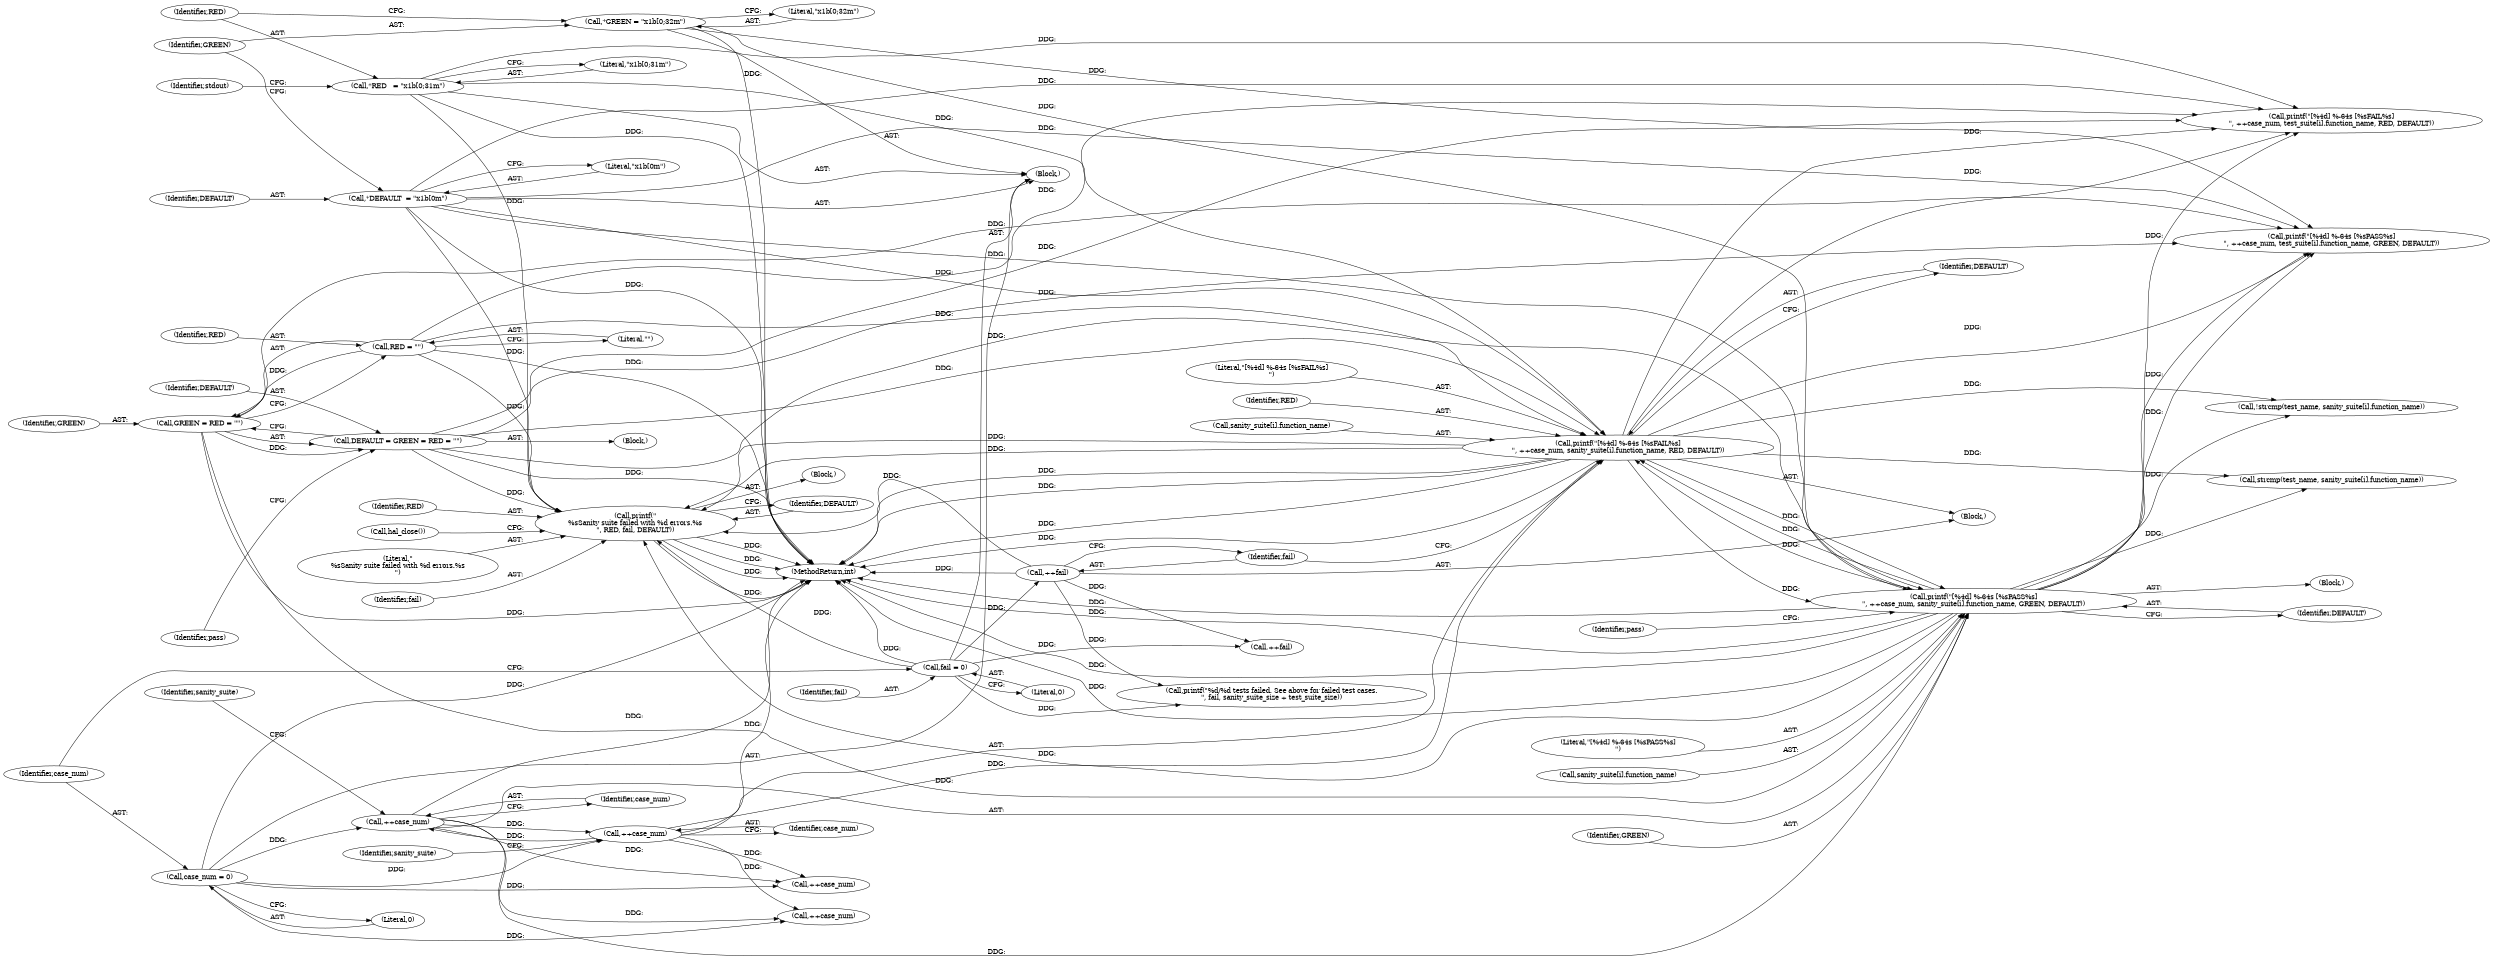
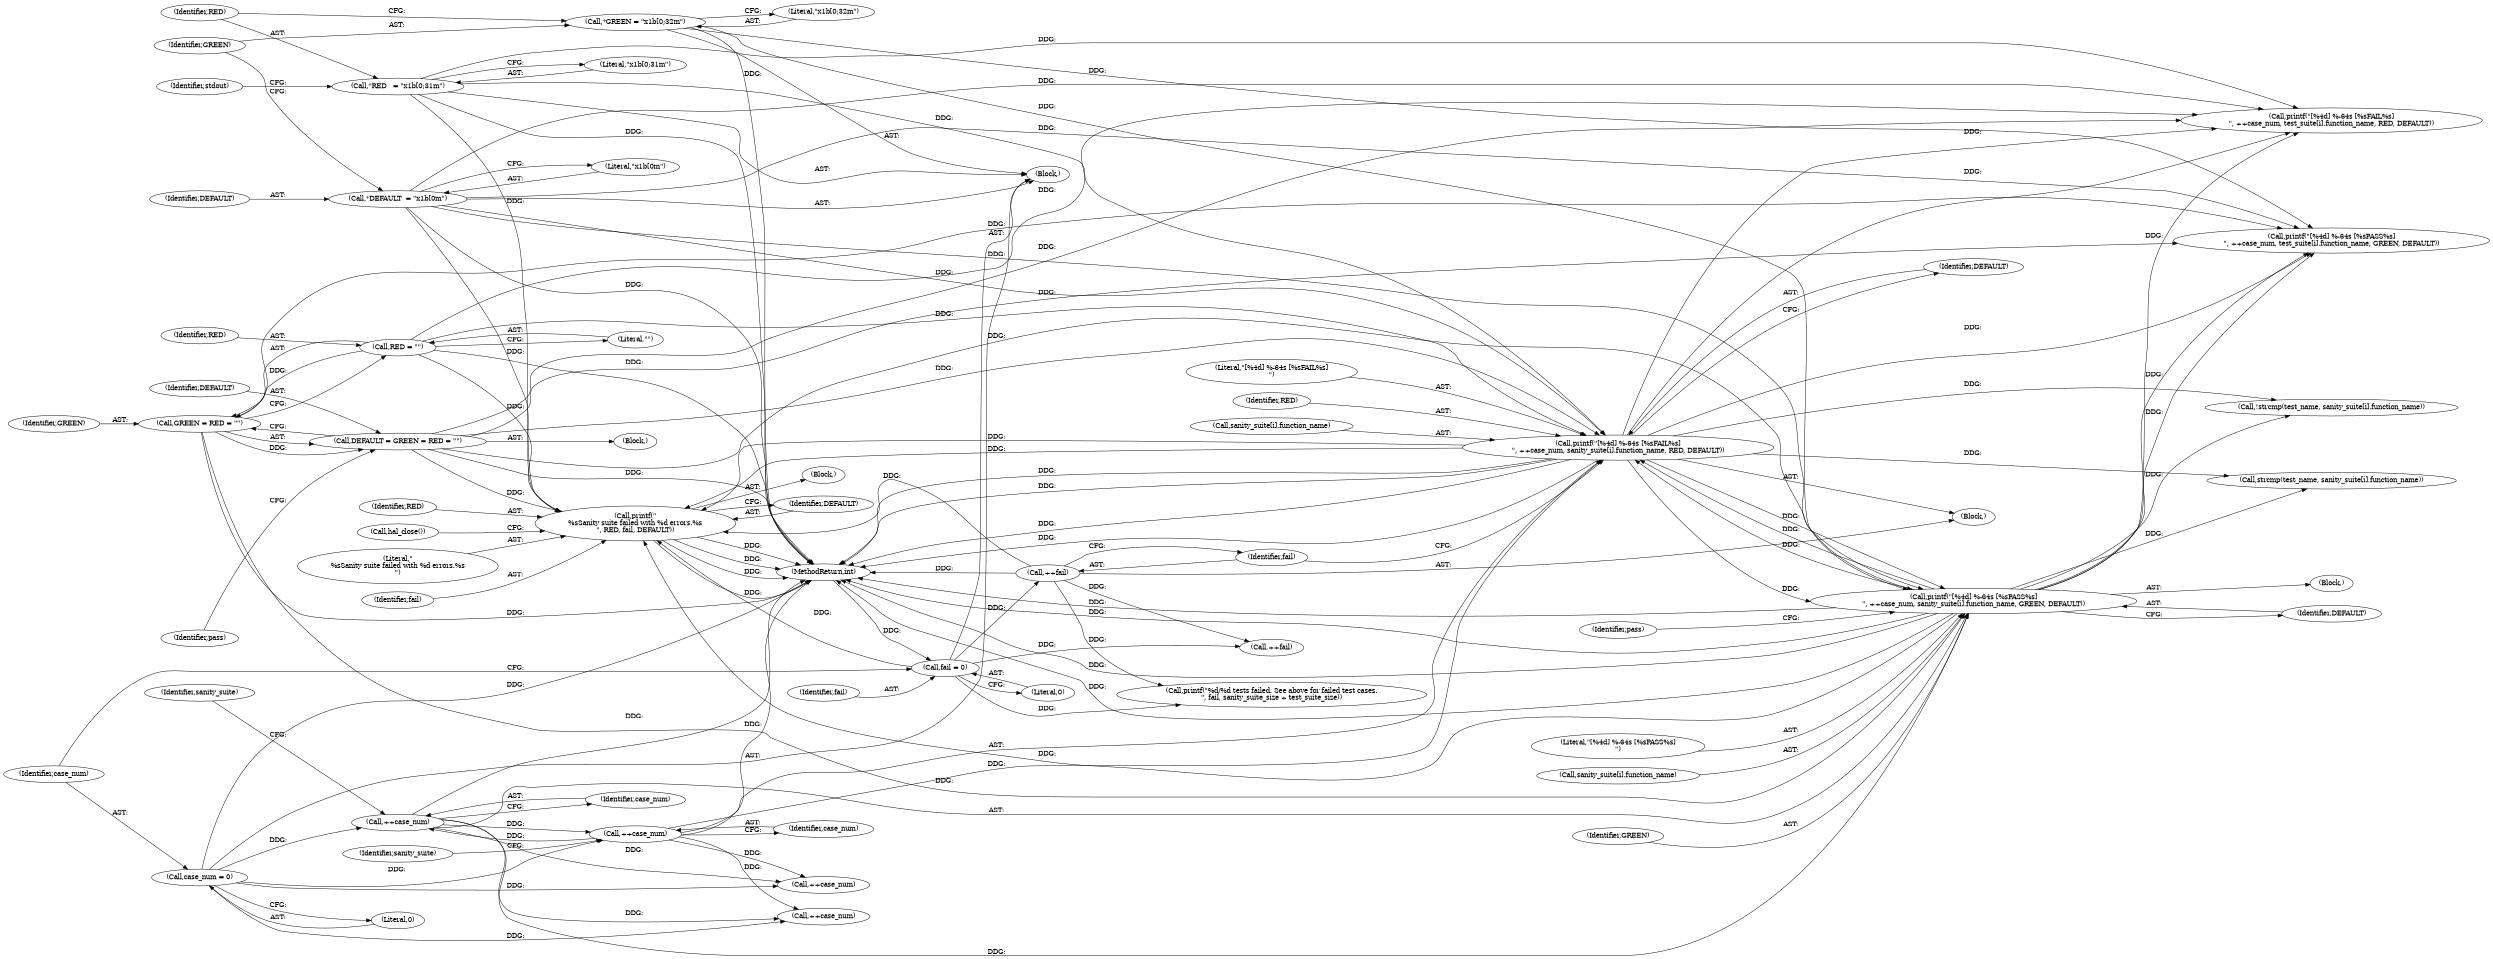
(877, 629) -> (876, 625)
